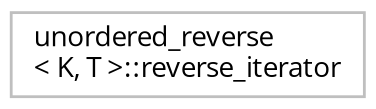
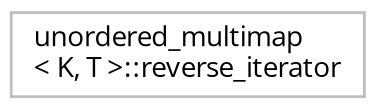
(188, 55) -> (188, 55)
